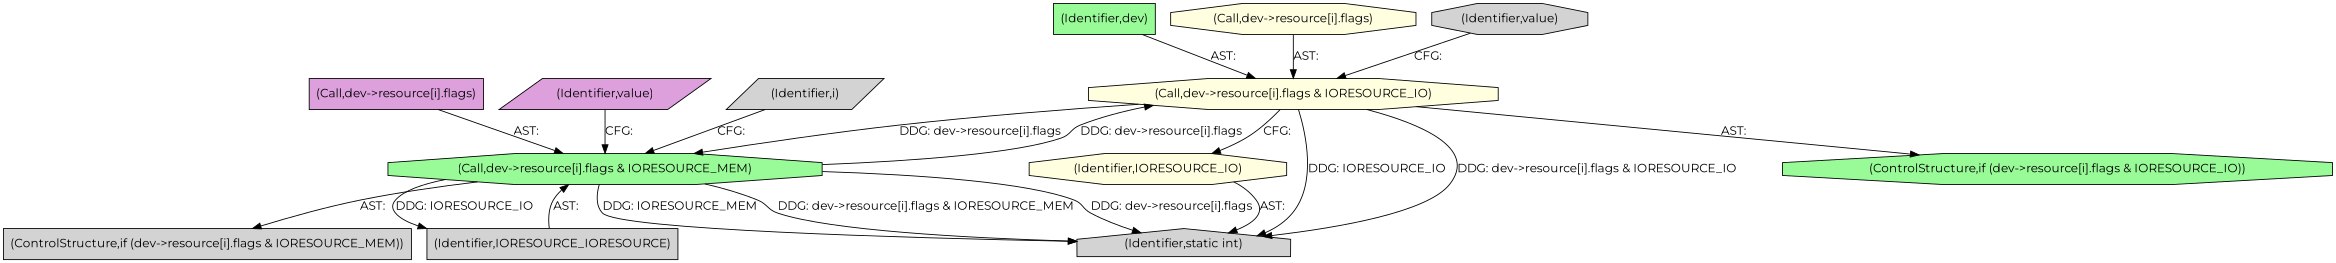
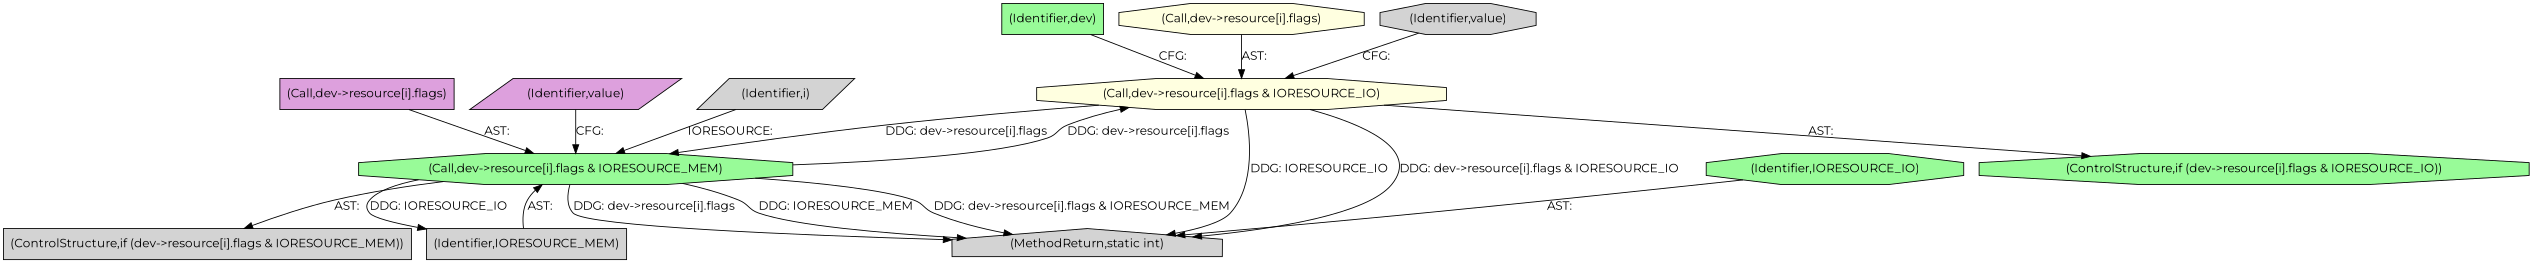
(1225, 56) -> (1175, 56)
(733, 132) -> (732, 132)
(1252, 134) -> none
(1158, 169) -> (1835, 169)
(552, 244) -> (527, 244)
(1184, 244) -> (1087, 244)
